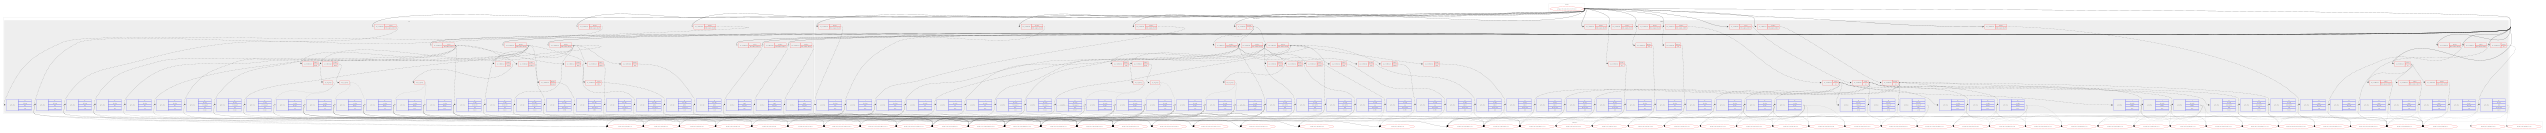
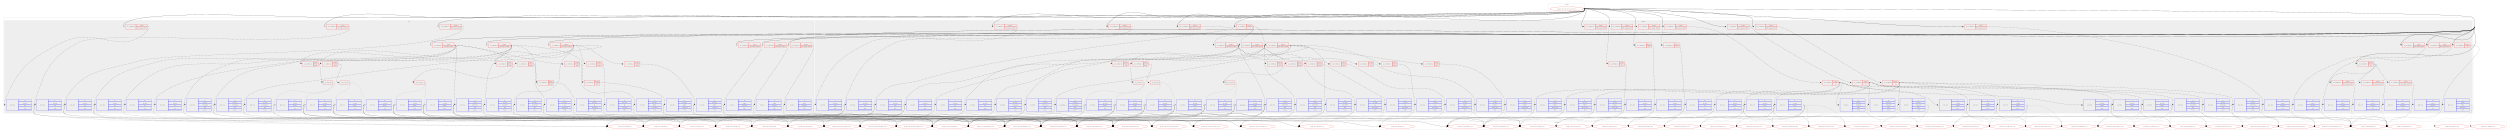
(2188, 127) -> none
